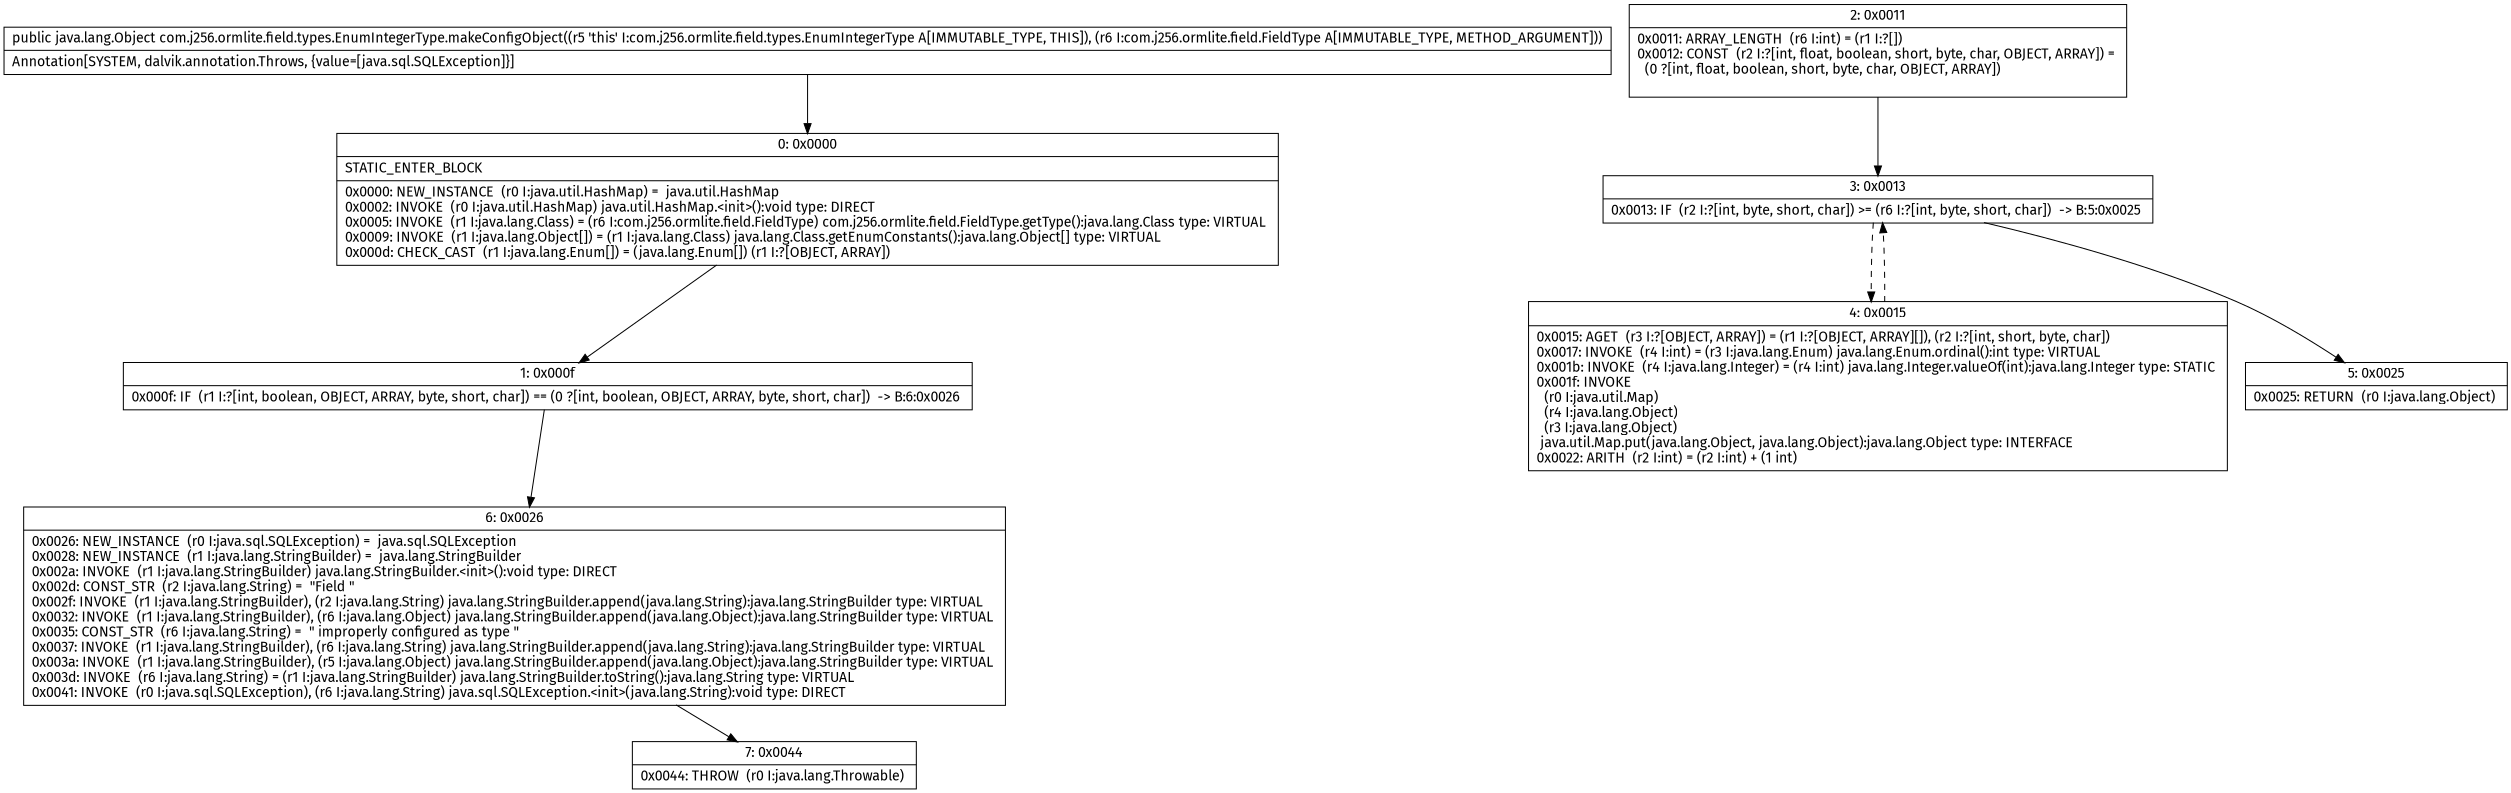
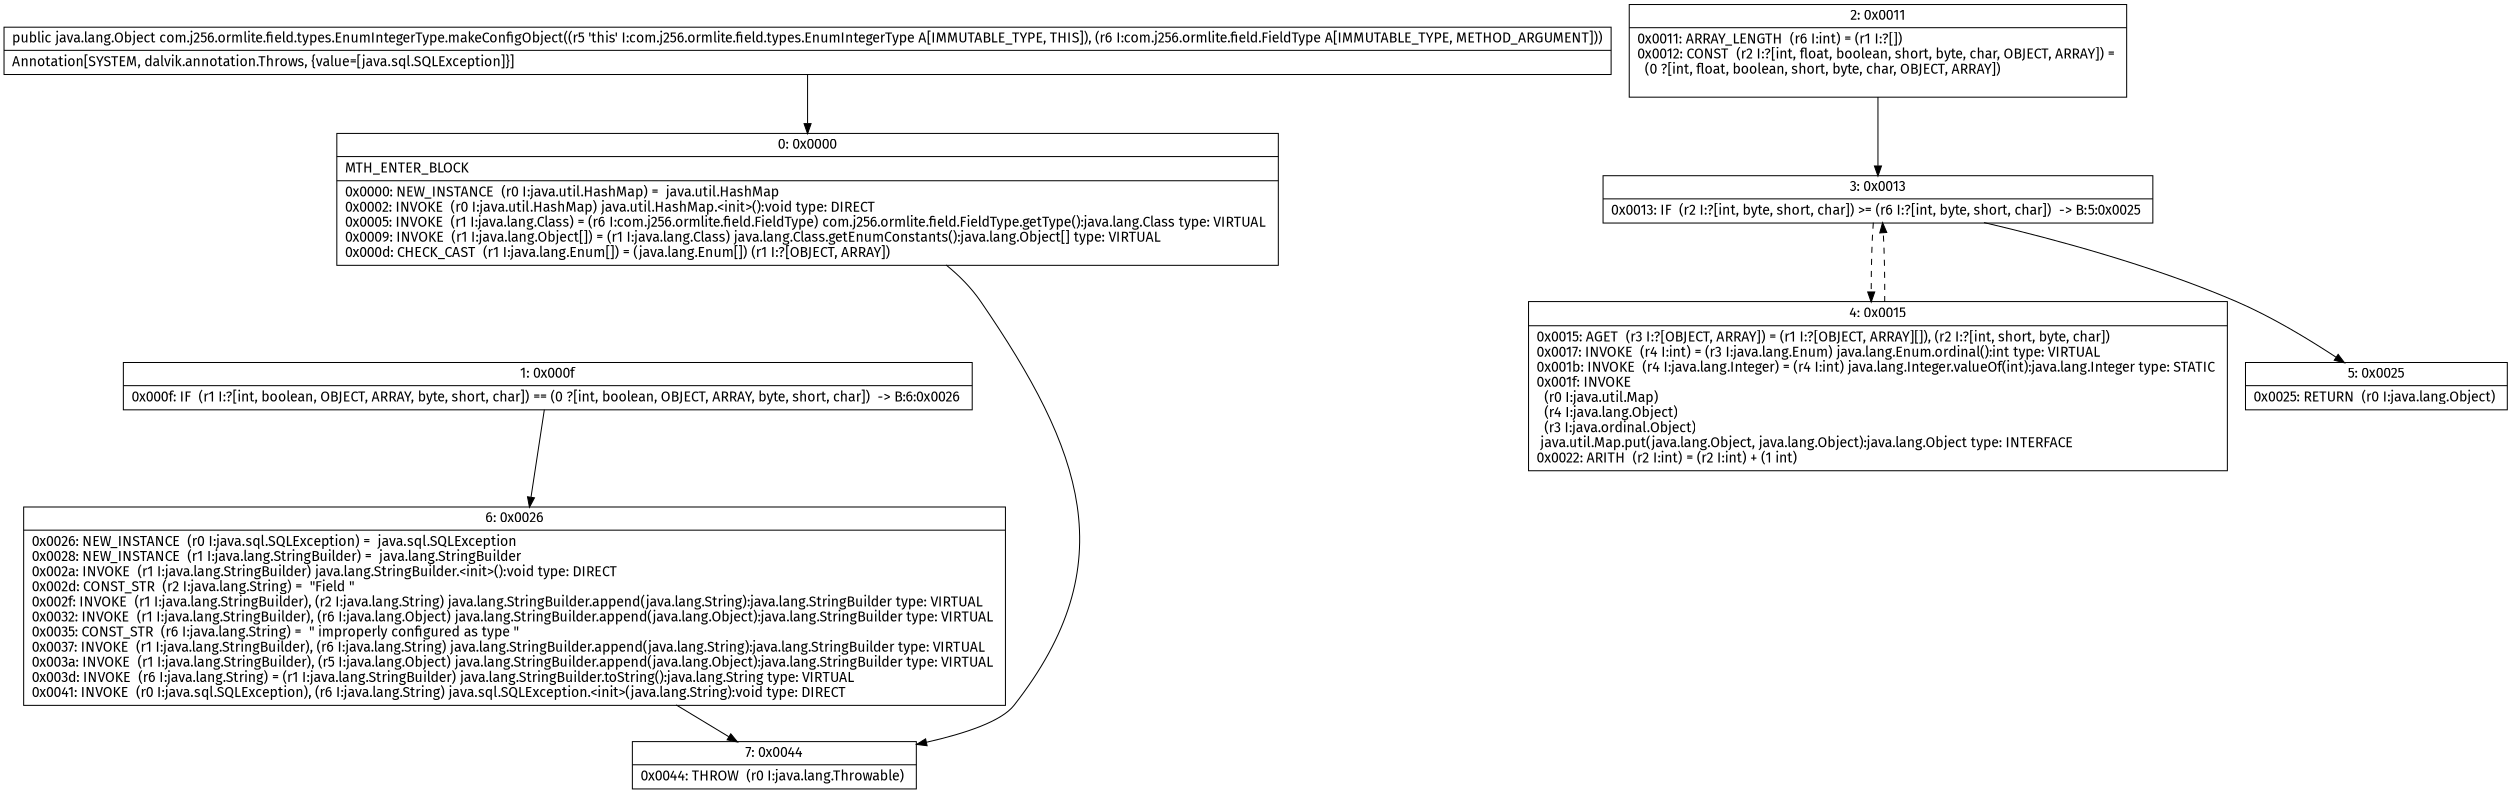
(414, 168) -> (407, 168)
(652, 311) -> (1078, 522)
(1607, 428) -> (1617, 428)
